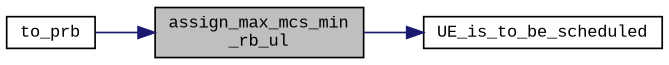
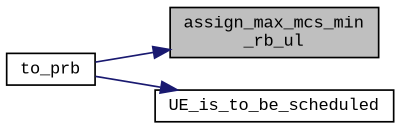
(385, 33) -> (128, 82)
